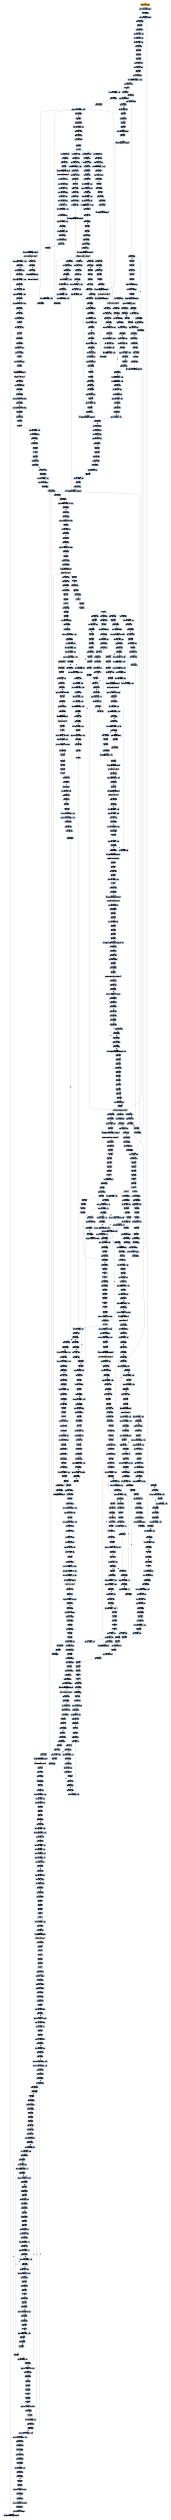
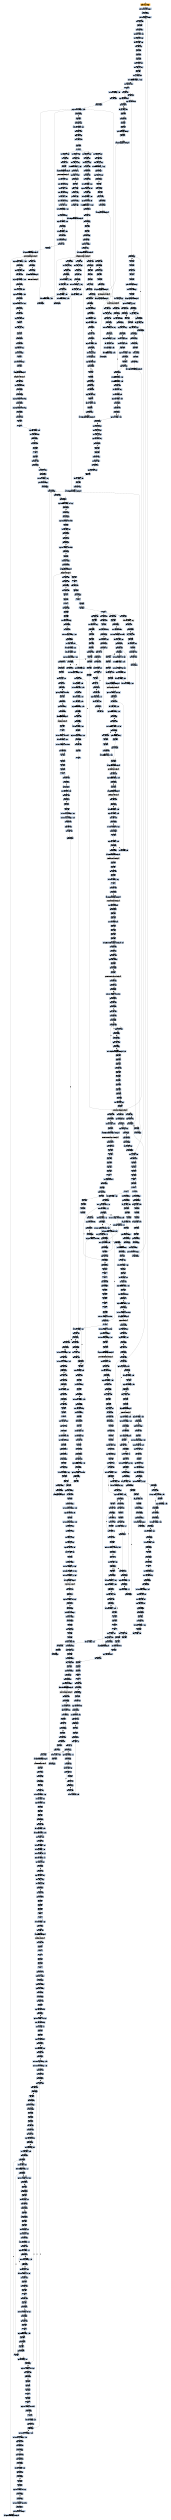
none -> (21, 2351)
